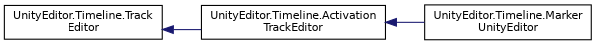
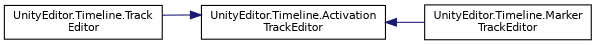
(508, 22) -> (508, 22)
(187, 30) -> (176, 15)
